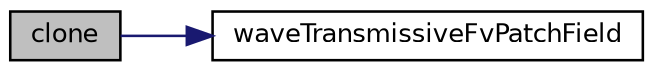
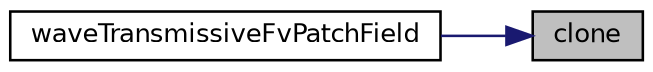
(154, 36) -> (473, 36)
